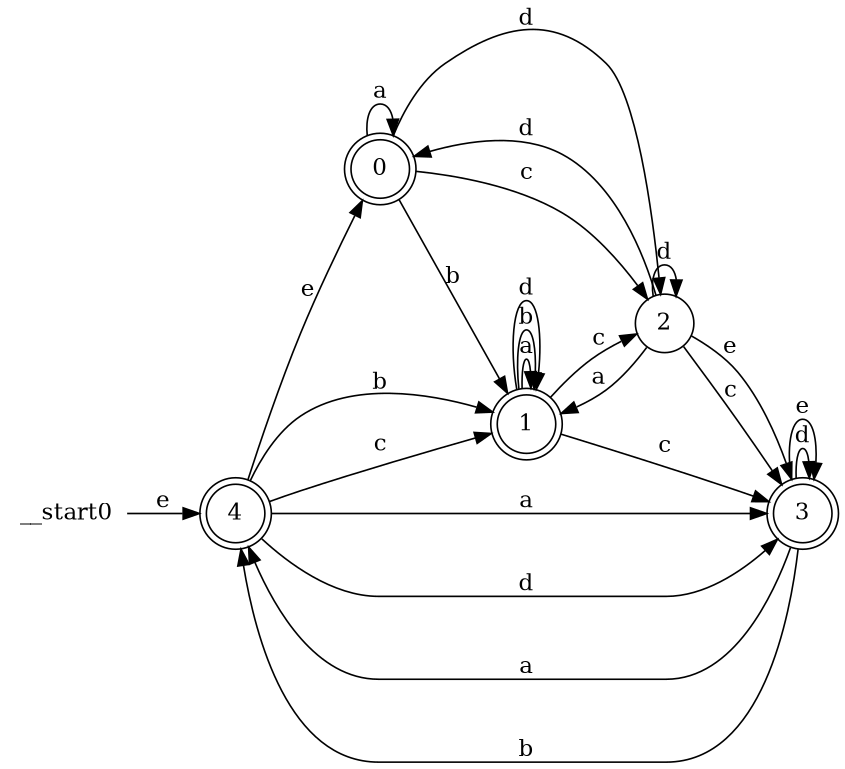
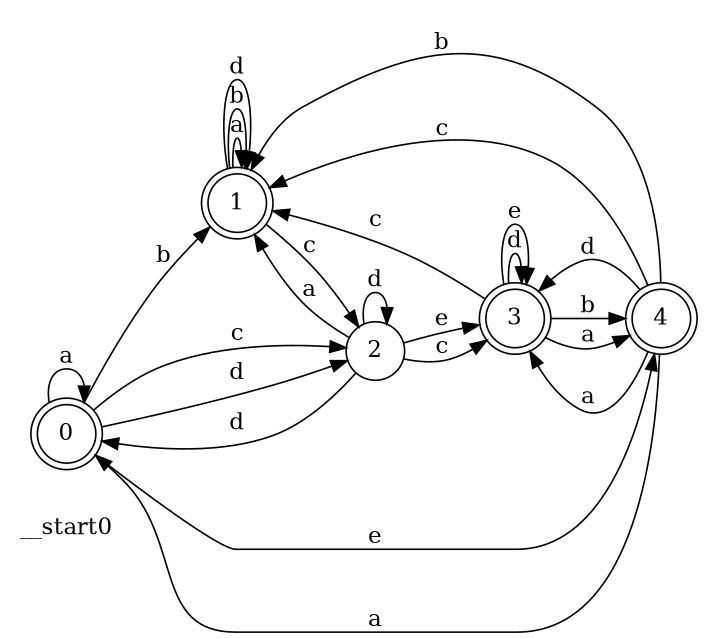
(308, 290) -> (375, 620)
(657, 464) -> (391, 248)
(155, 514) -> (412, 549)
